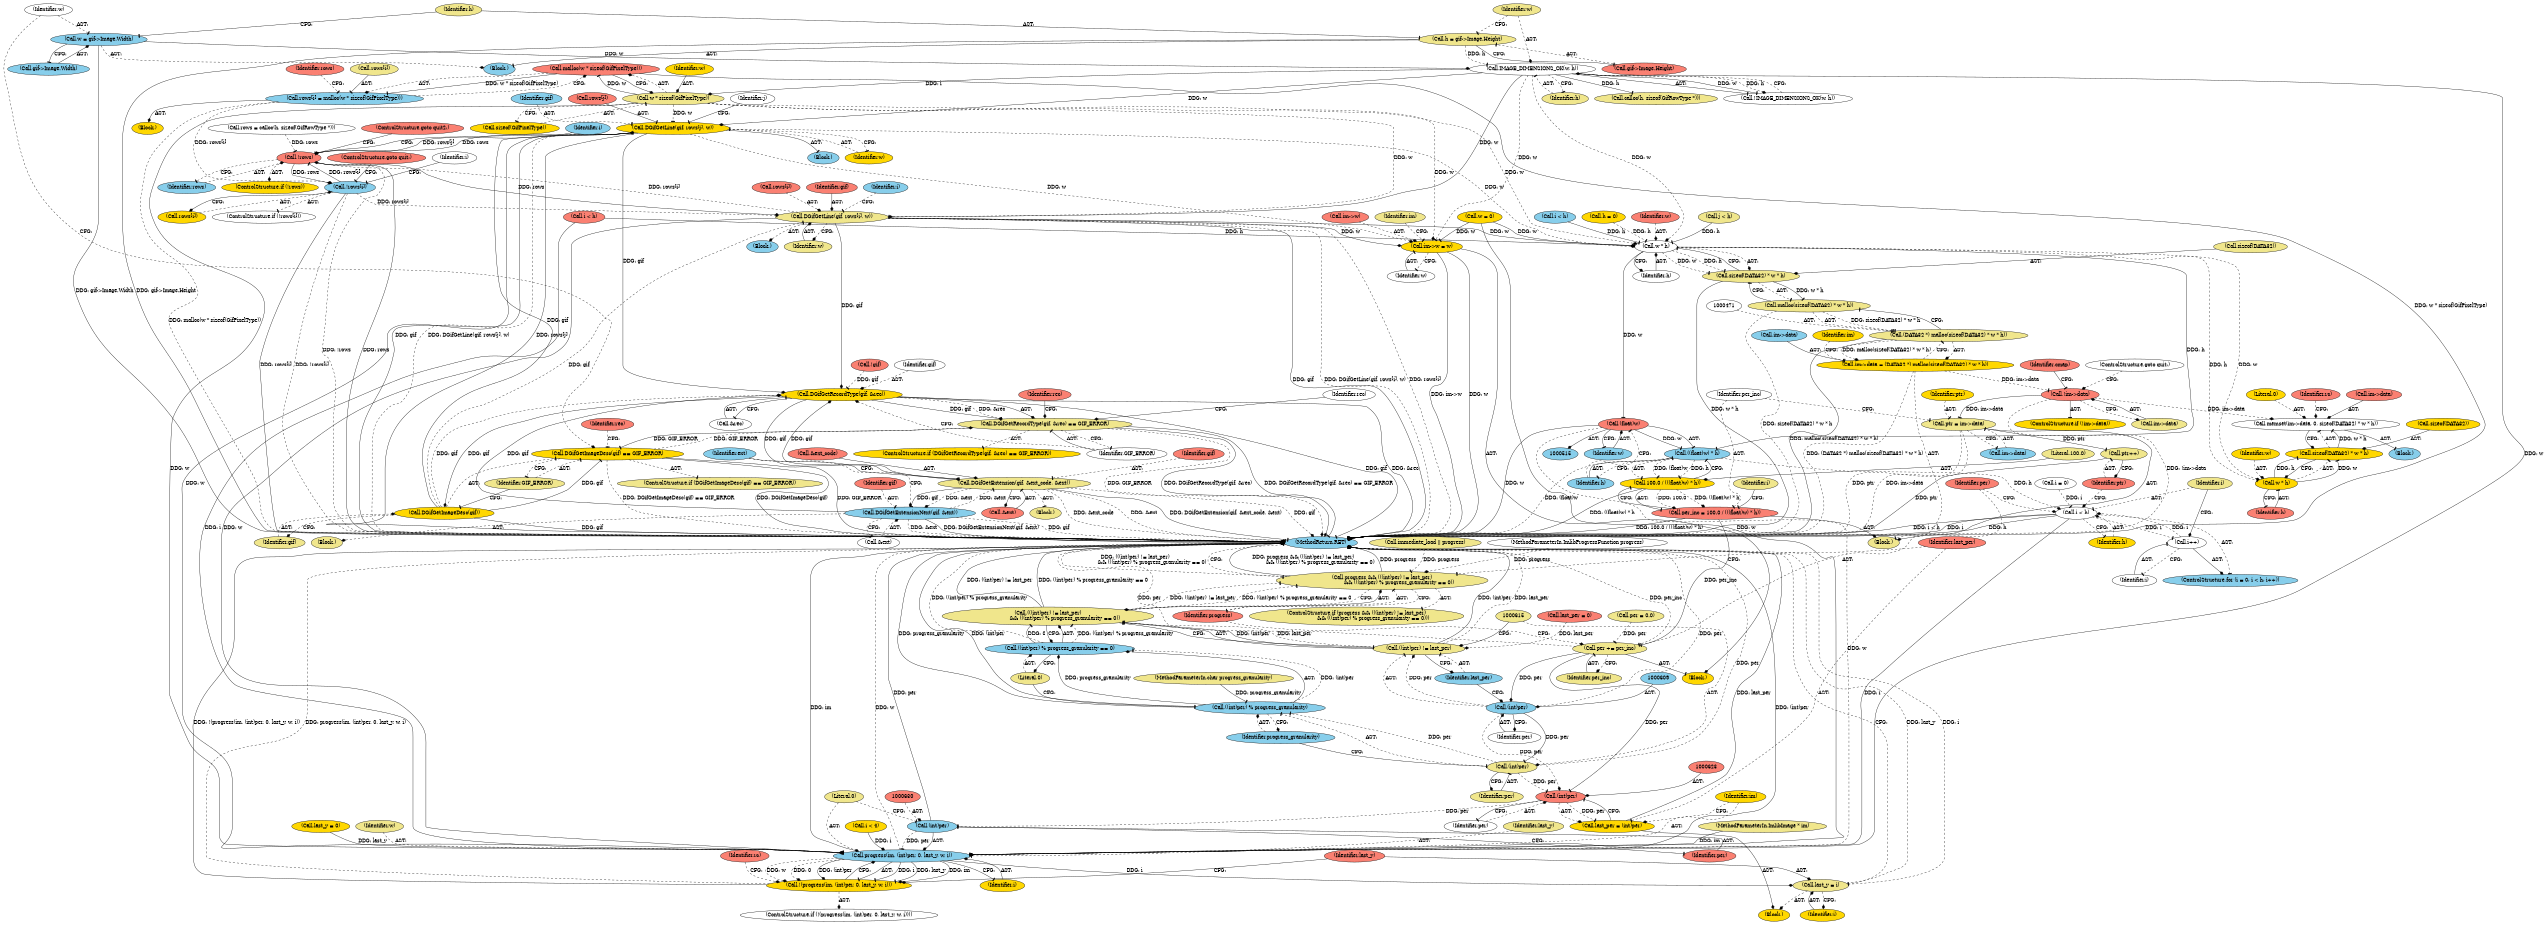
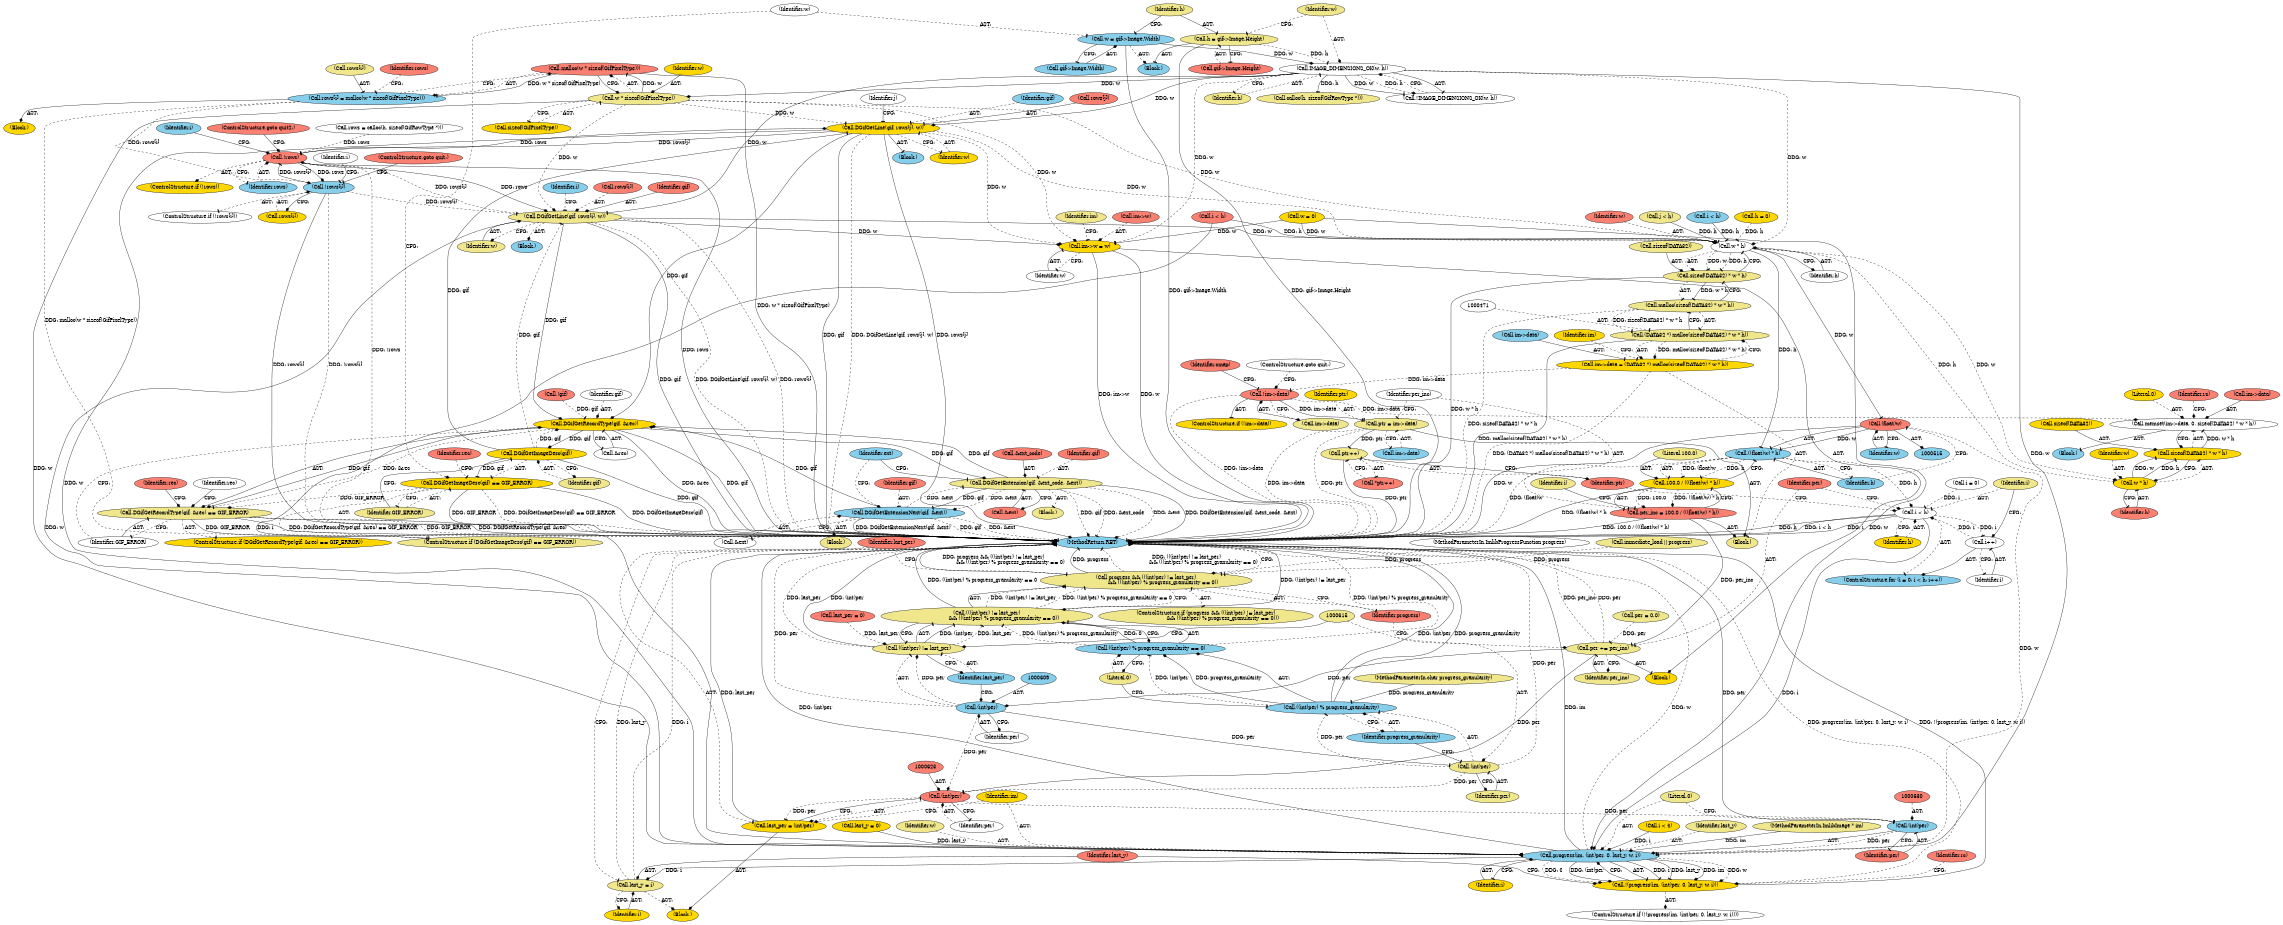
(934, 84) -> (1111, 84)
(1933, 351) -> (1737, 357)
(726, 433) -> (307, 536)
none -> (1378, 484)
